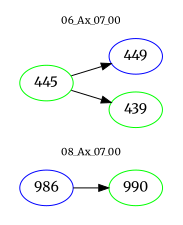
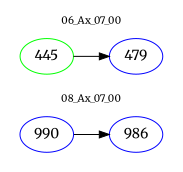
(136, 56) -> (136, 56)
(136, 110) -> none
(86, 188) -> (87, 134)
(136, 188) -> (47, 134)
